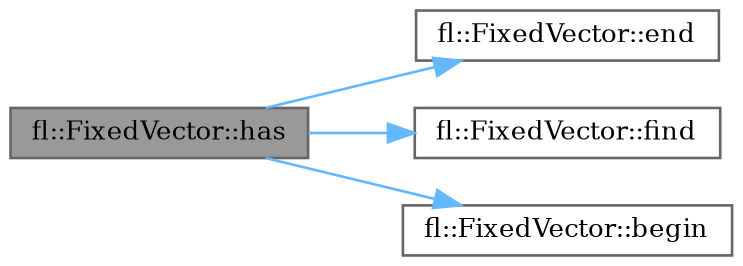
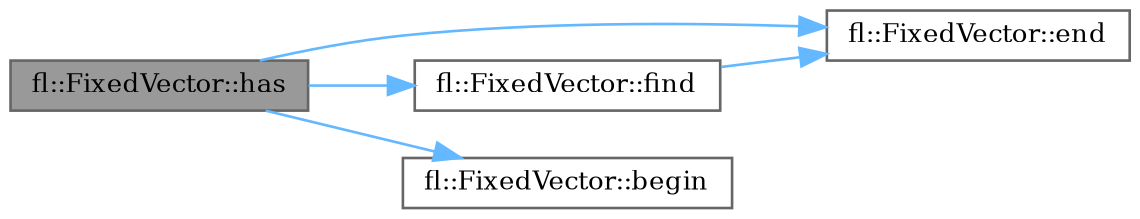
none -> (760, 62)
